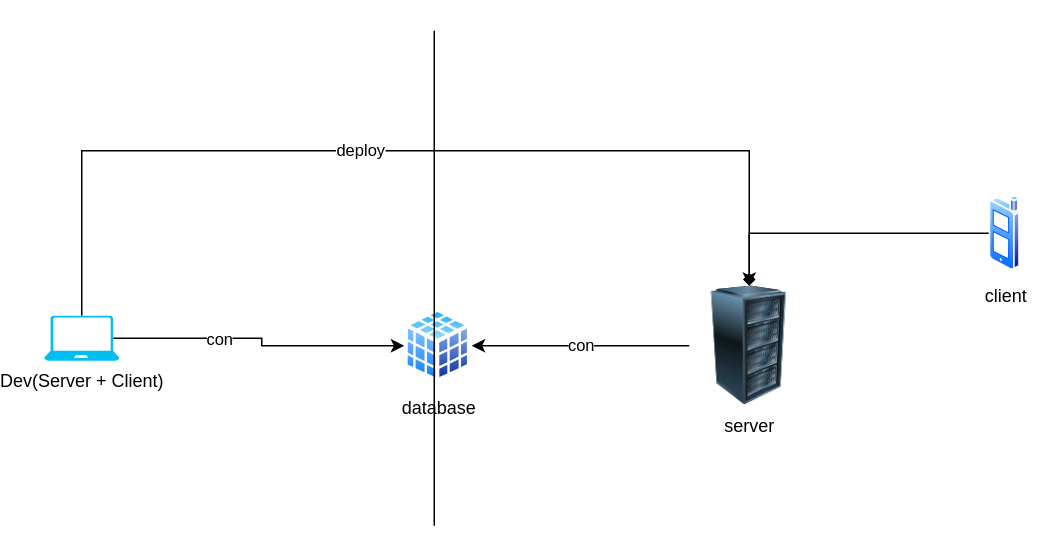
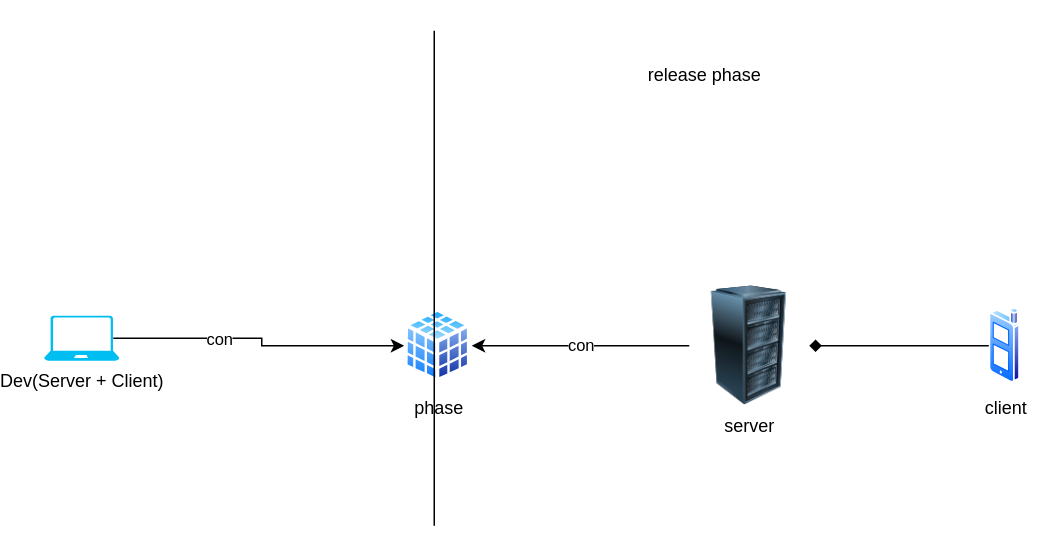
none -> (704, 76)
(372, 151) -> none
(1005, 233) -> (1005, 346)
(440, 409) -> (440, 409)
